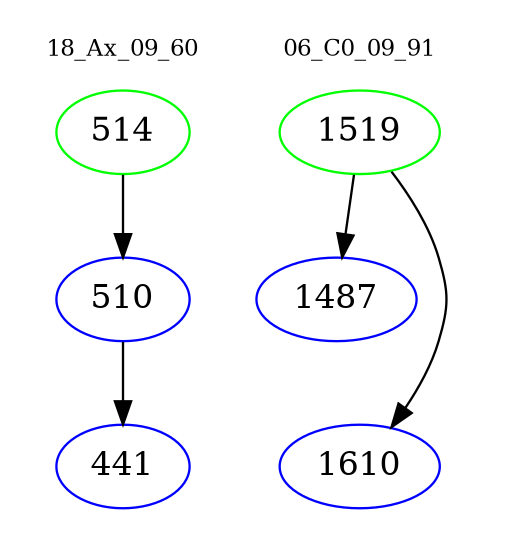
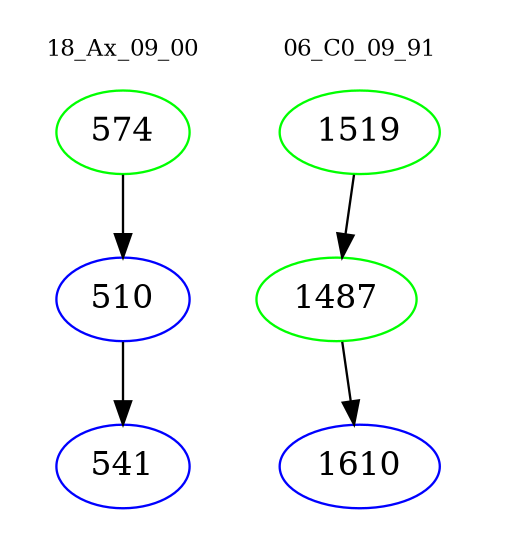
(123, 50) -> (123, 50)
(123, 132) -> (123, 132)
(446, 288) -> (346, 372)
(337, 299) -> (337, 299)
(123, 466) -> (123, 466)
